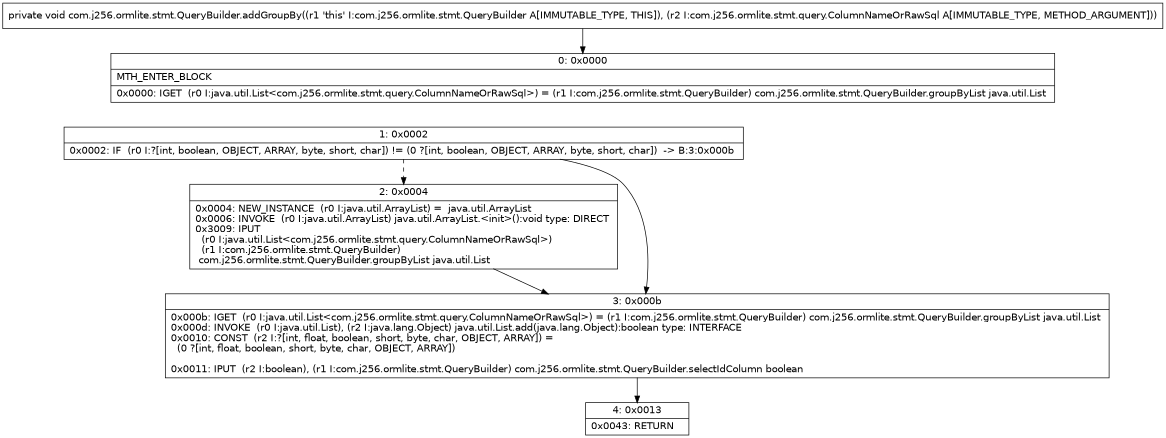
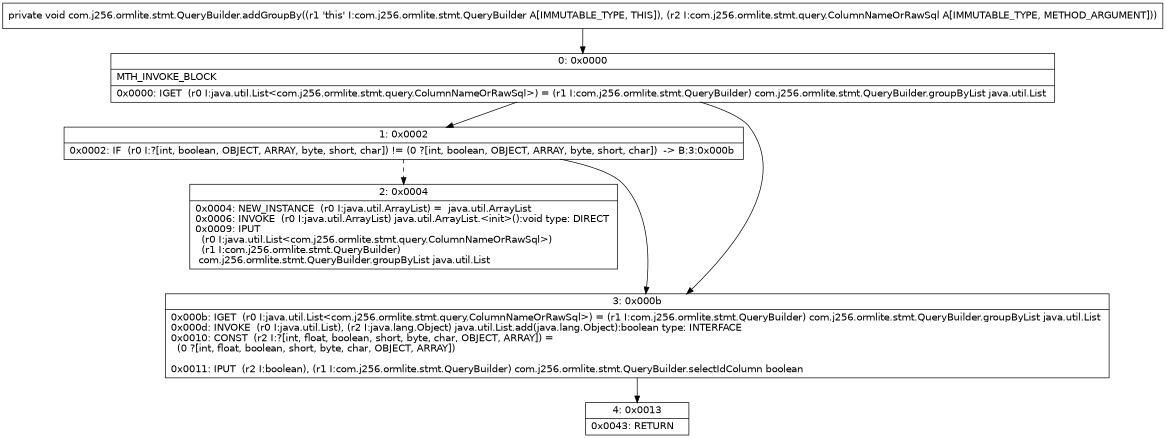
(164, 77) -> (166, 77)
none -> (485, 114)
(231, 229) -> (231, 229)
(518, 280) -> (760, 190)
